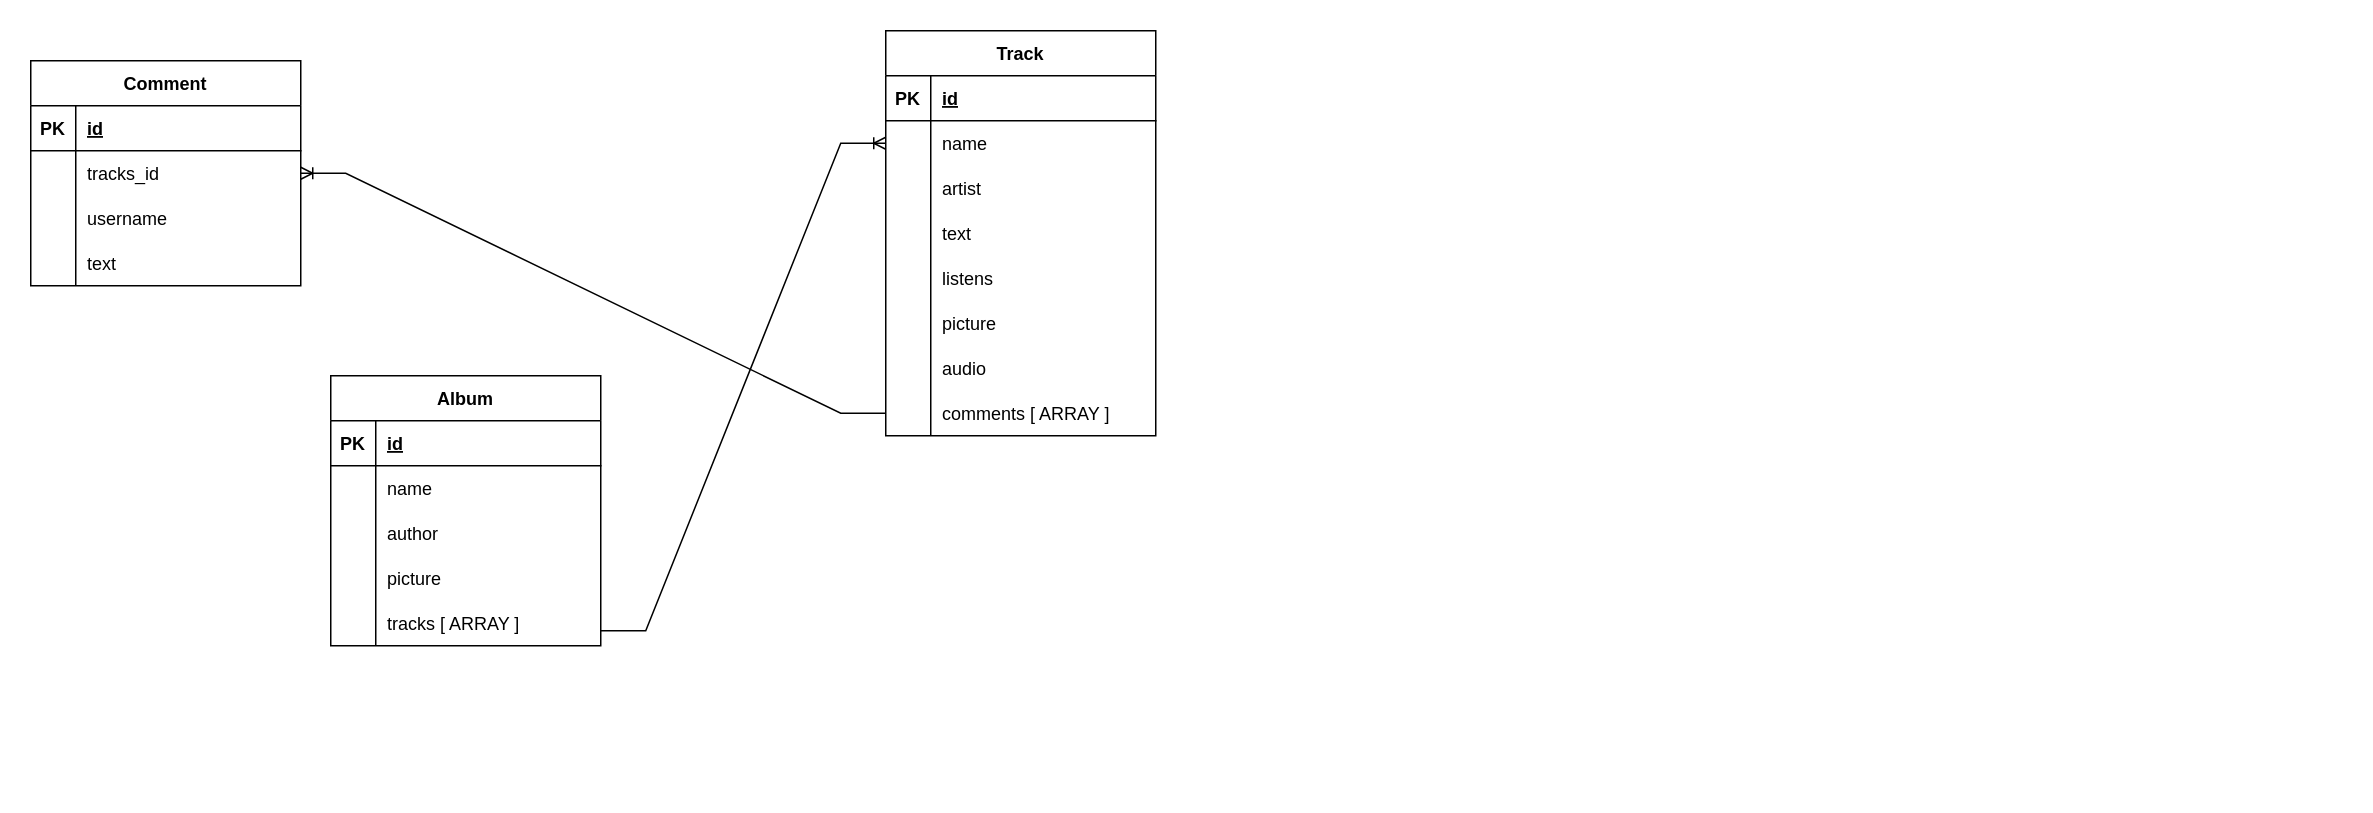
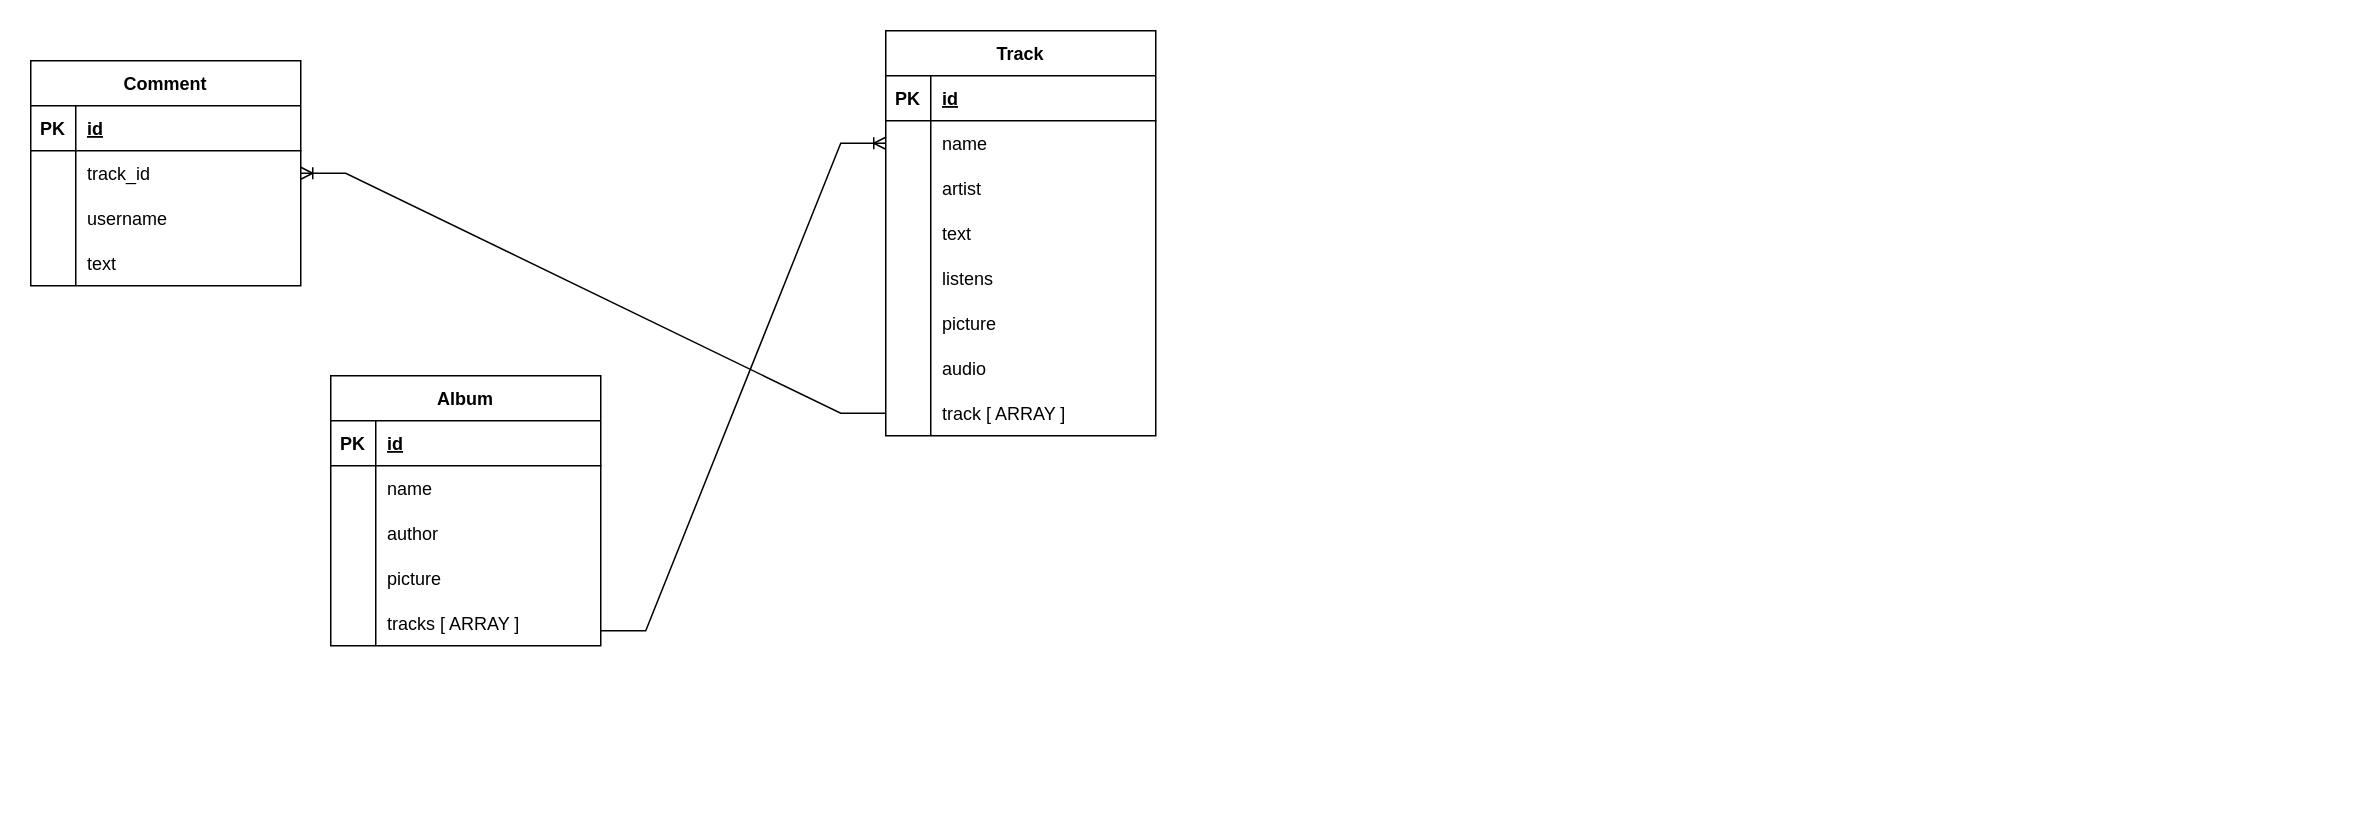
(130, 174) -> (125, 174)
(1026, 414) -> (1011, 414)
